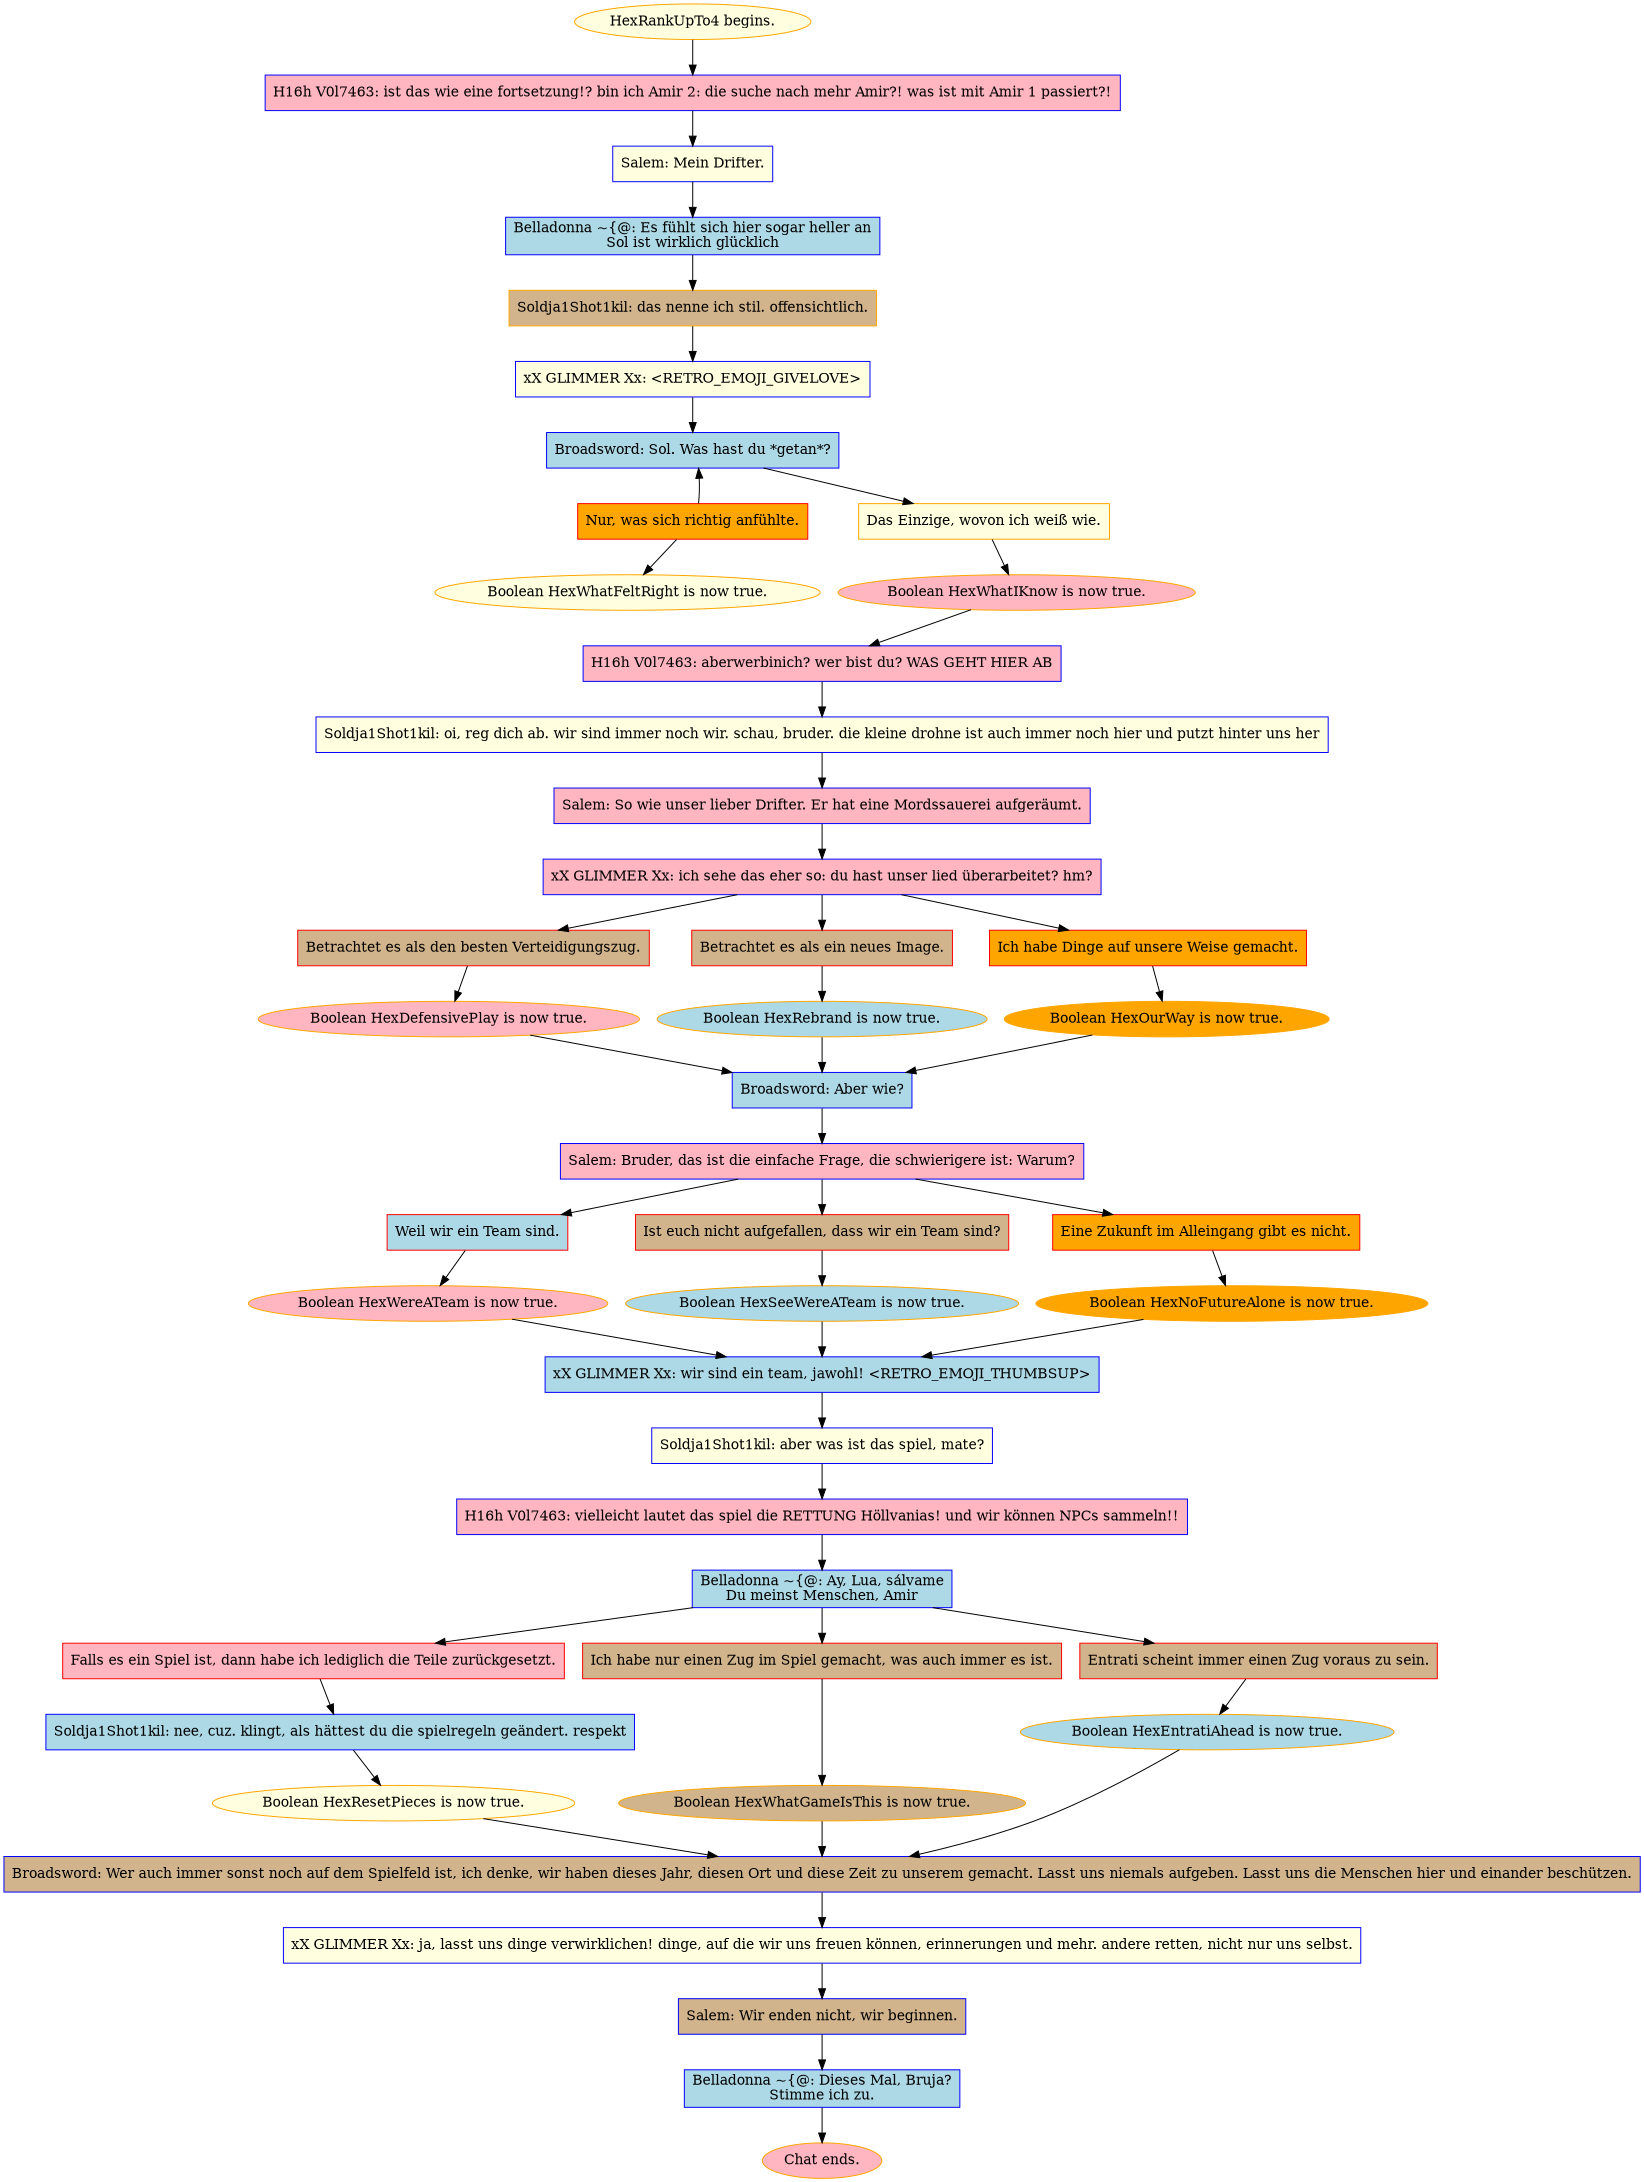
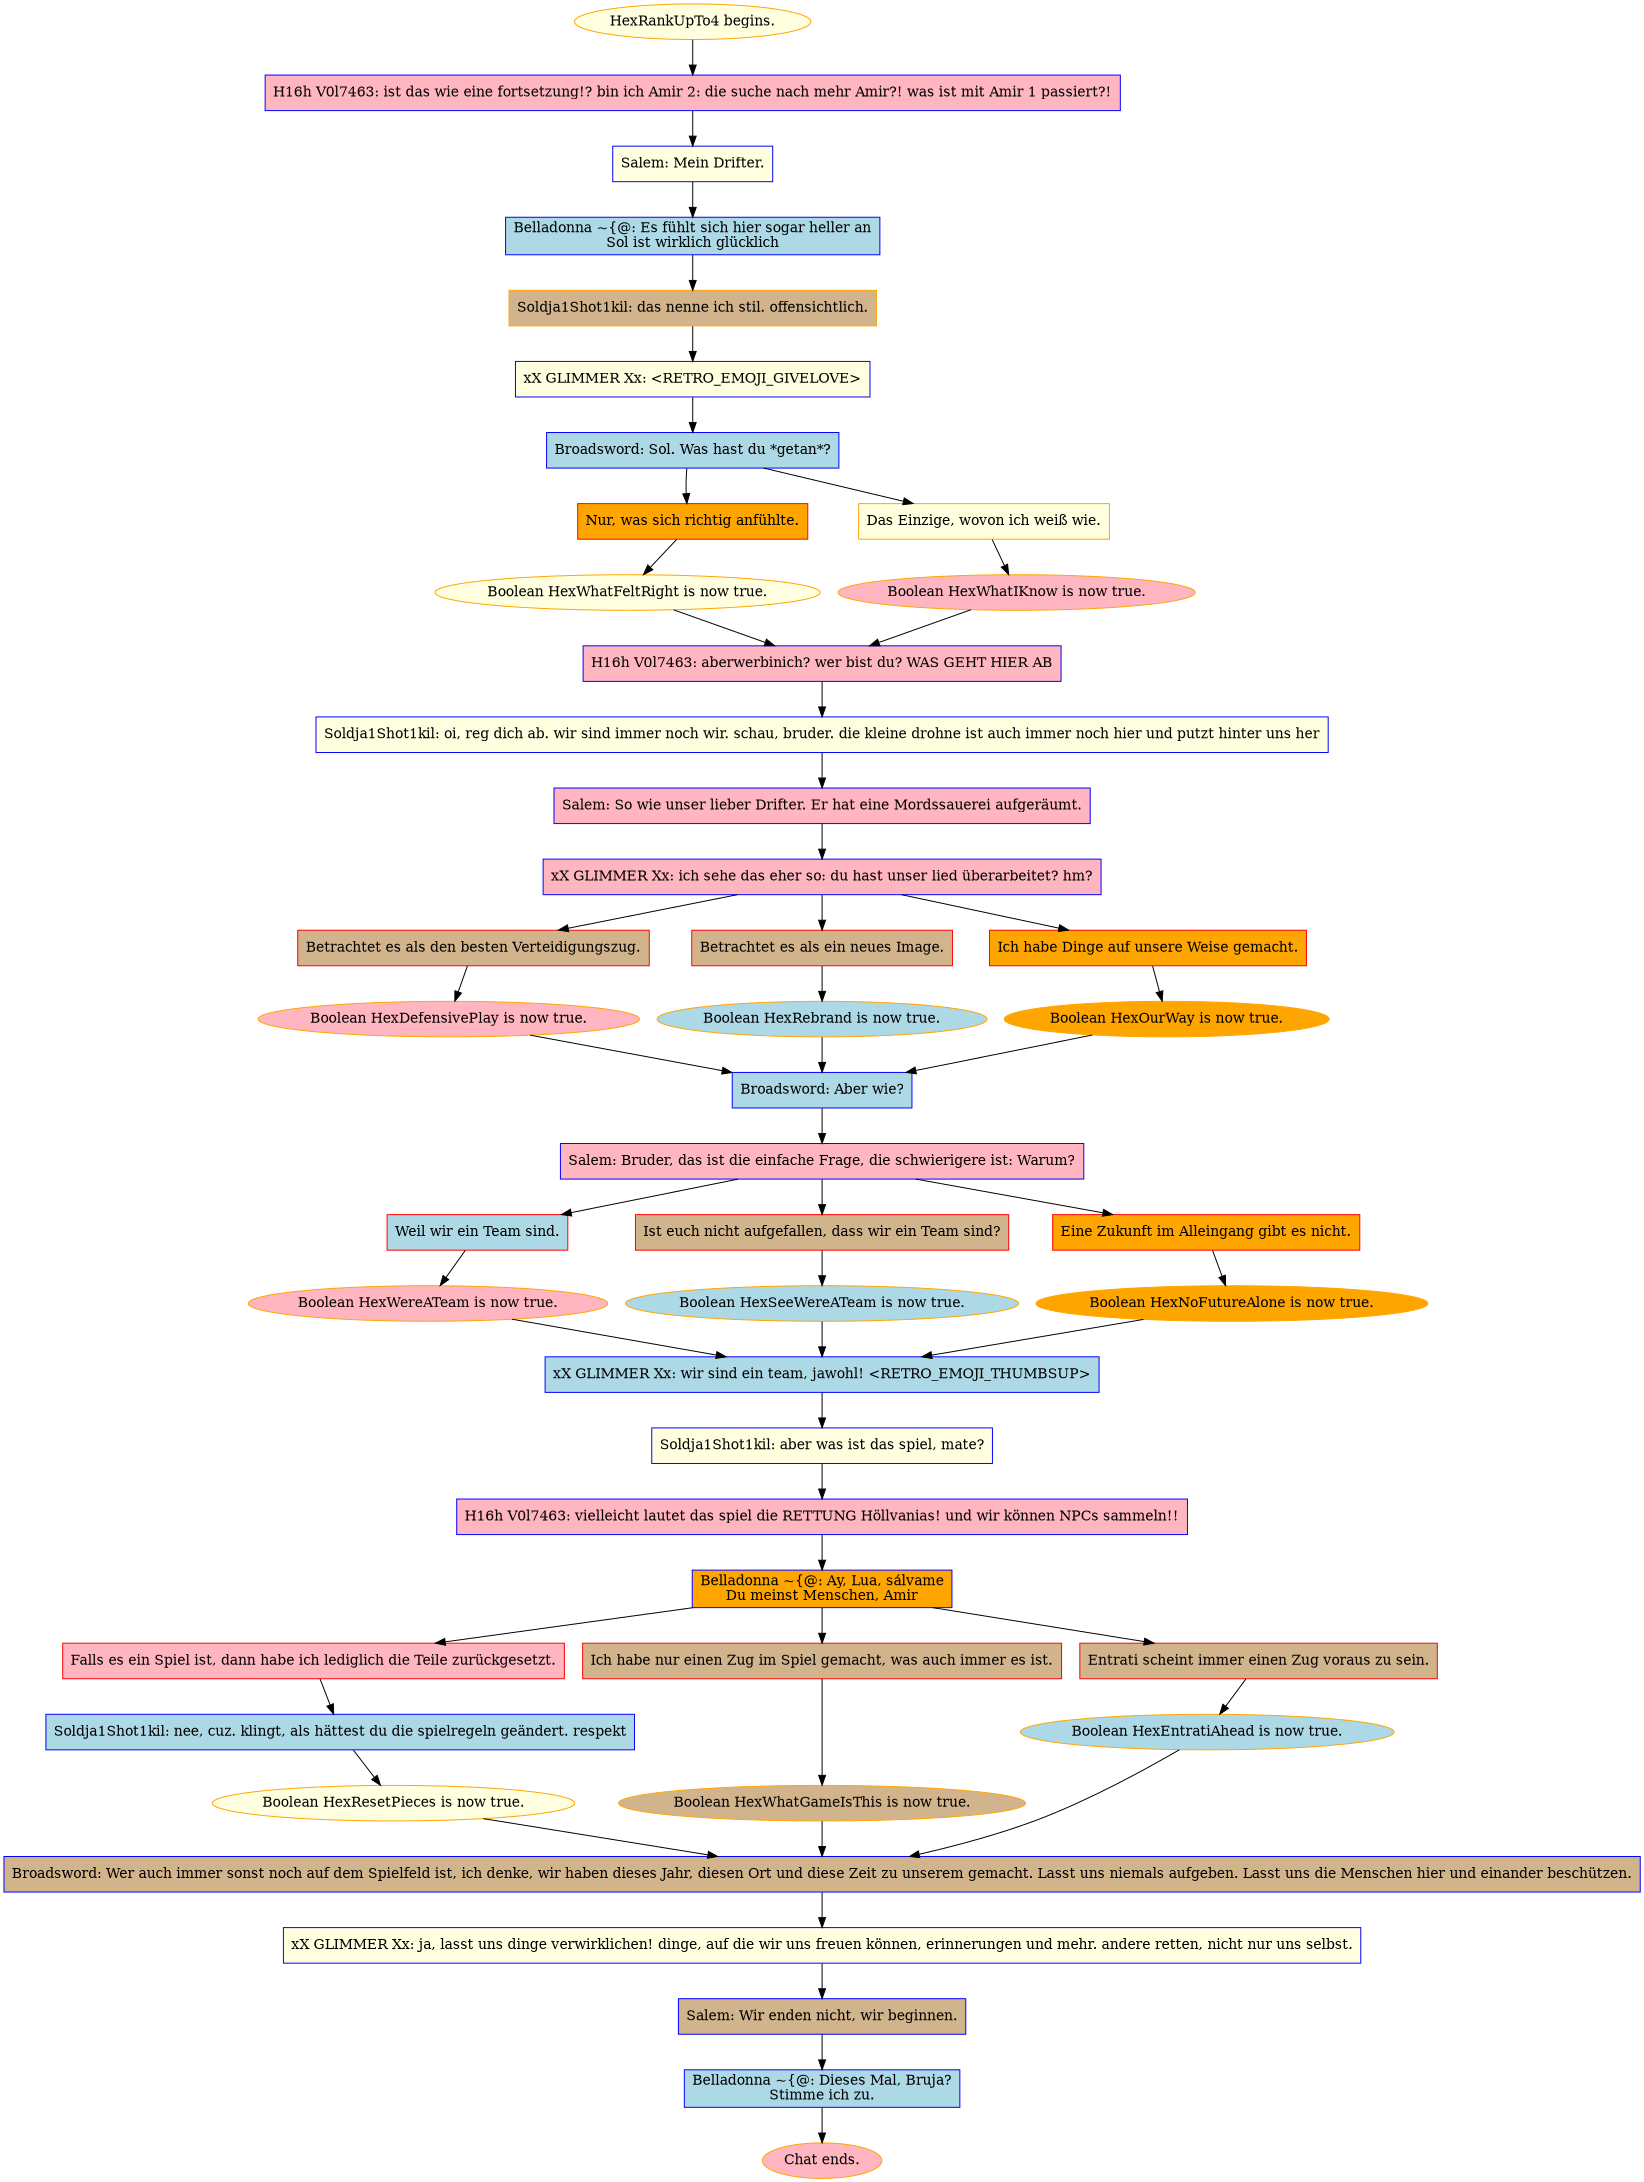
(699, 491) -> (686, 481)
none -> (719, 626)
(822, 1589) -> (822, 1589)
